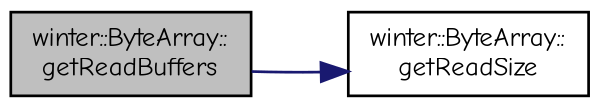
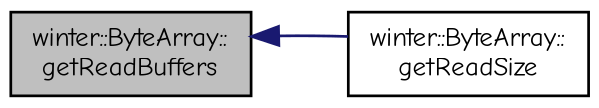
(286, 72) -> (314, 36)
